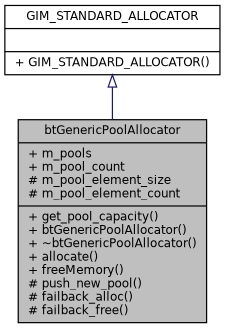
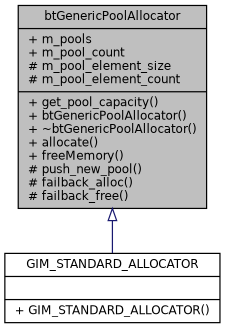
(112, 103) -> (112, 237)
